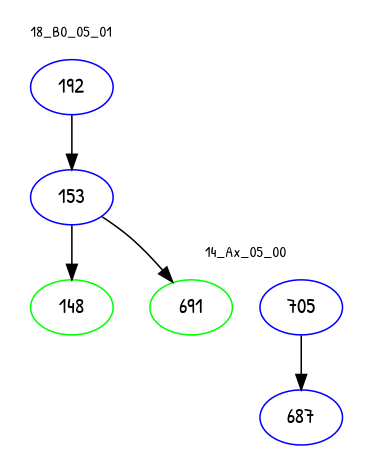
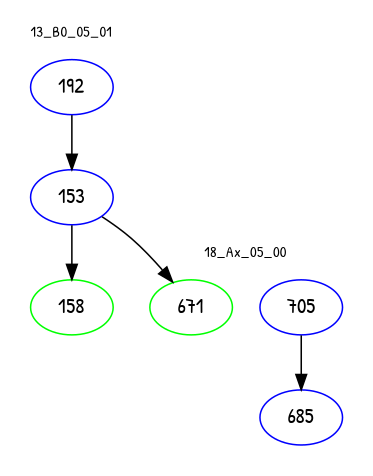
(72, 33) -> (72, 33)
(246, 253) -> (246, 253)
(72, 307) -> (72, 307)
(191, 307) -> (191, 307)
(301, 417) -> (301, 417)
